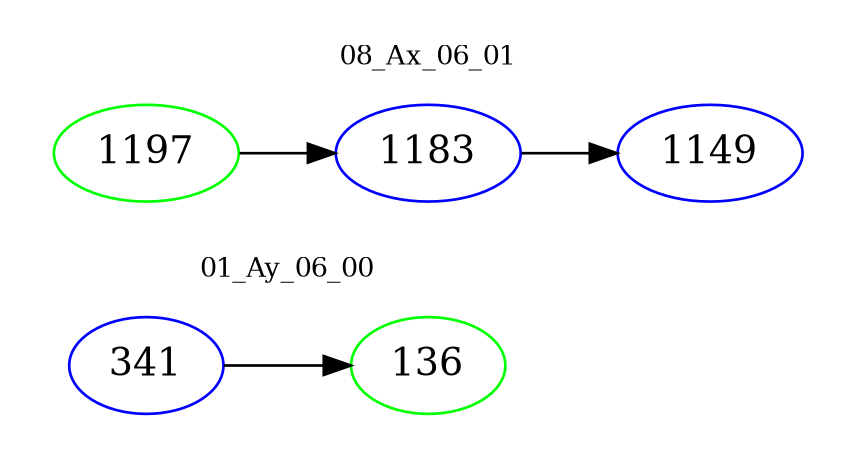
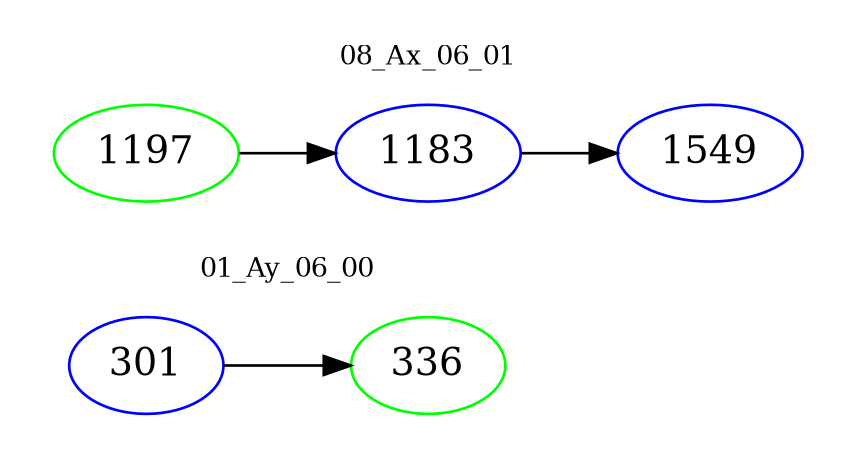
(710, 153) -> (710, 153)
(146, 366) -> (146, 366)
(428, 366) -> (428, 366)
